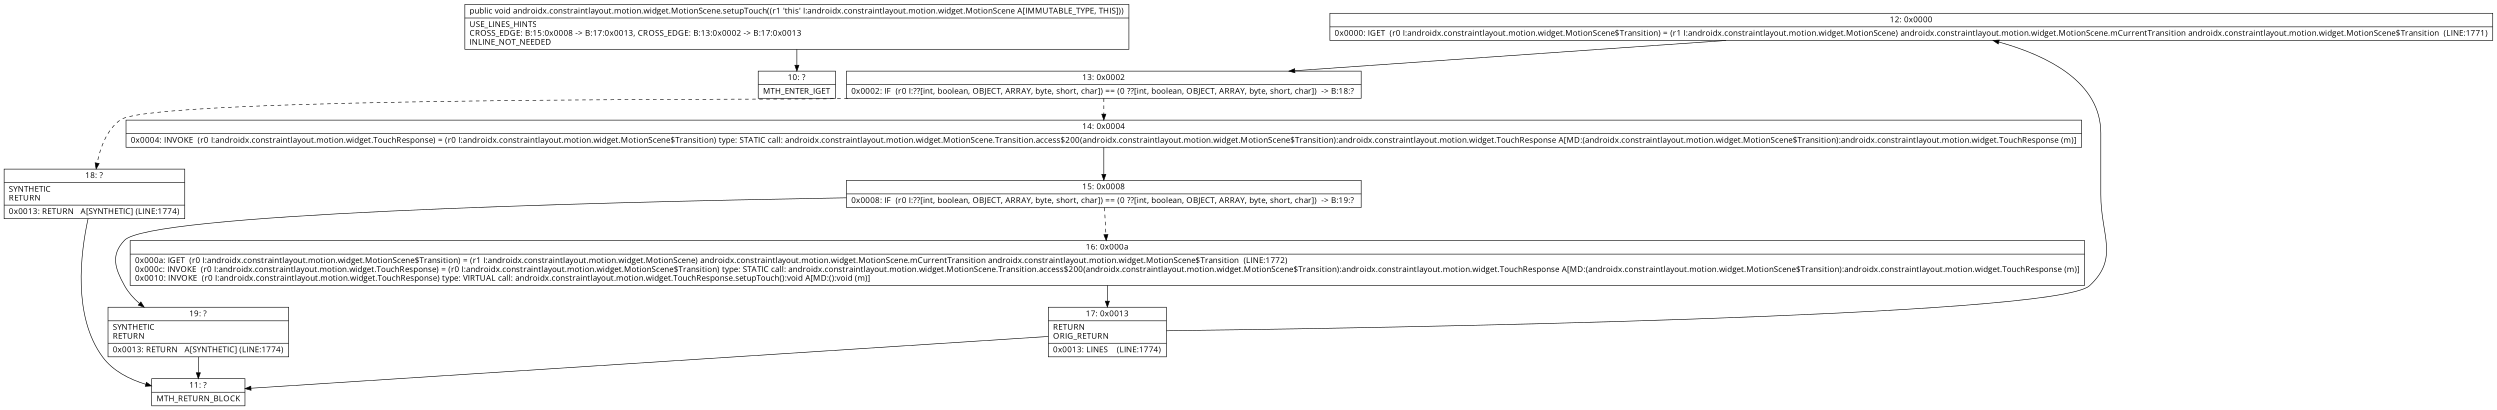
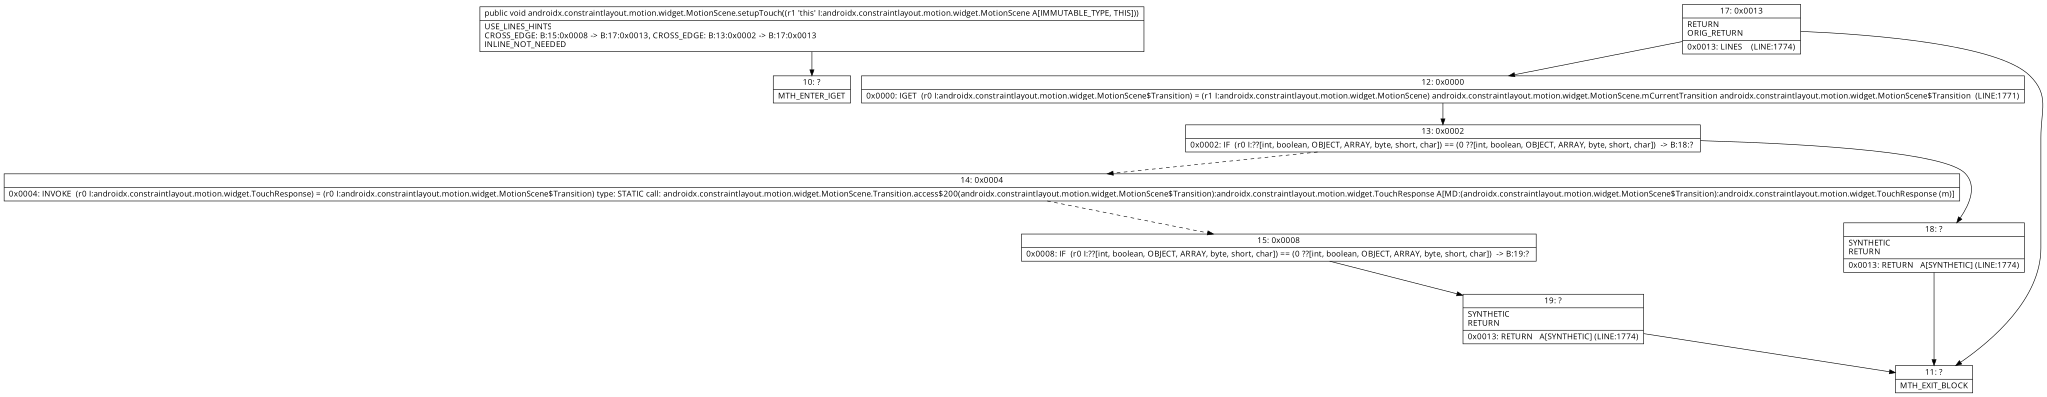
(458, 101) -> (1859, 150)
(1104, 161) -> (1127, 217)
(1107, 263) -> none
(198, 399) -> (1934, 386)
